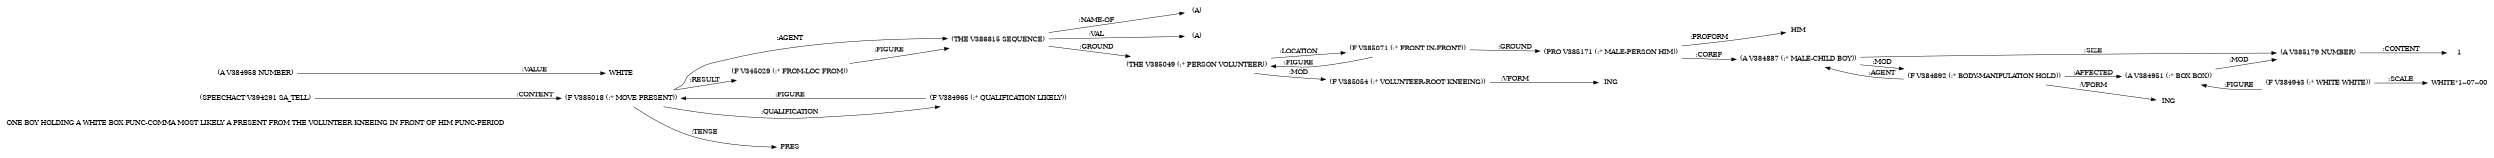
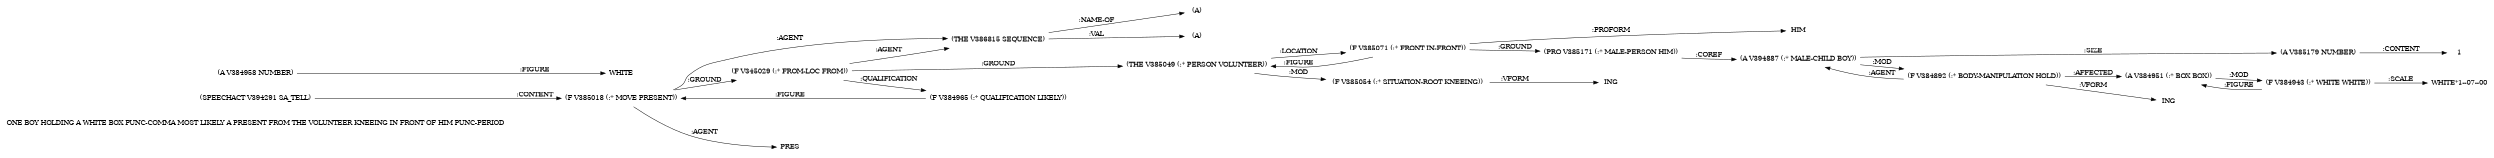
(1731, 40) -> (1625, 36)
(889, 50) -> (889, 50)
(1087, 51) -> (985, 69)
(1798, 59) -> (1798, 59)
(2244, 65) -> (2236, 79)
(535, 70) -> (535, 70)
(704, 80) -> (704, 80)
(1408, 83) -> (1408, 83)
(799, 118) -> (882, 85)
(704, 132) -> (704, 132)
